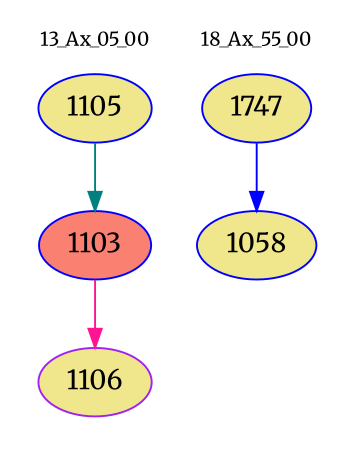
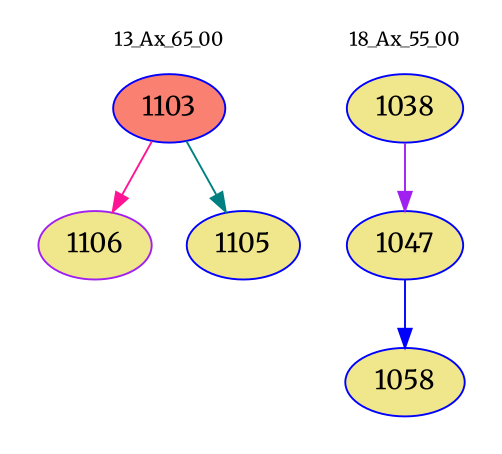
(95, 41) -> (169, 41)
(257, 108) -> (405, 245)
none -> (405, 108)
(95, 168) -> (201, 168)
